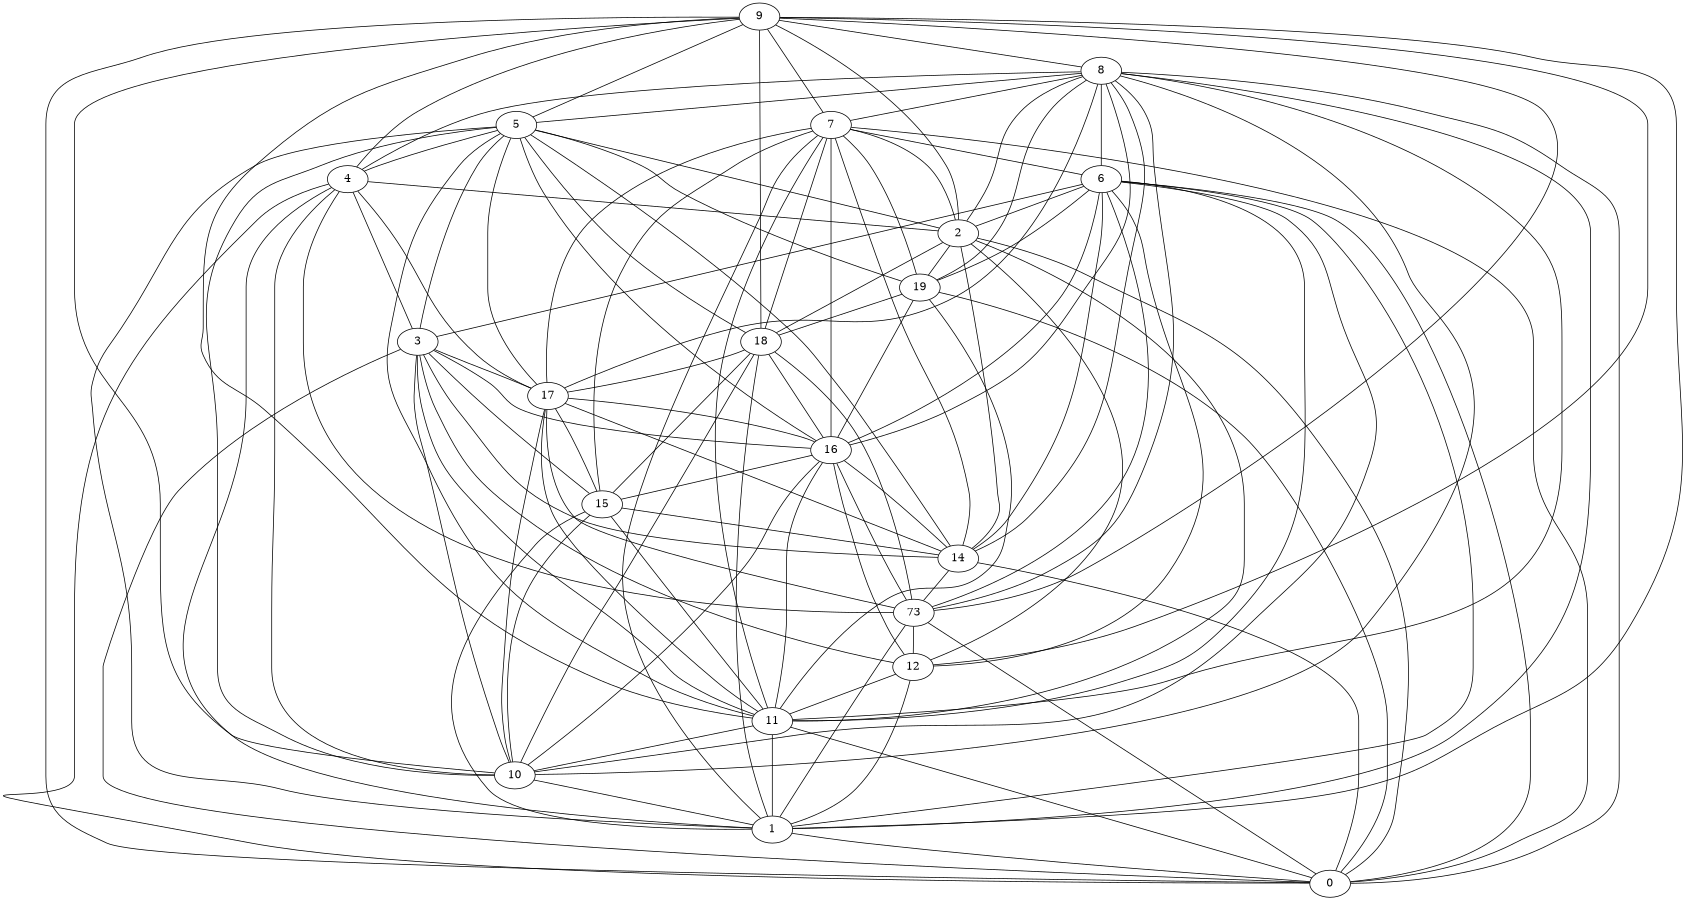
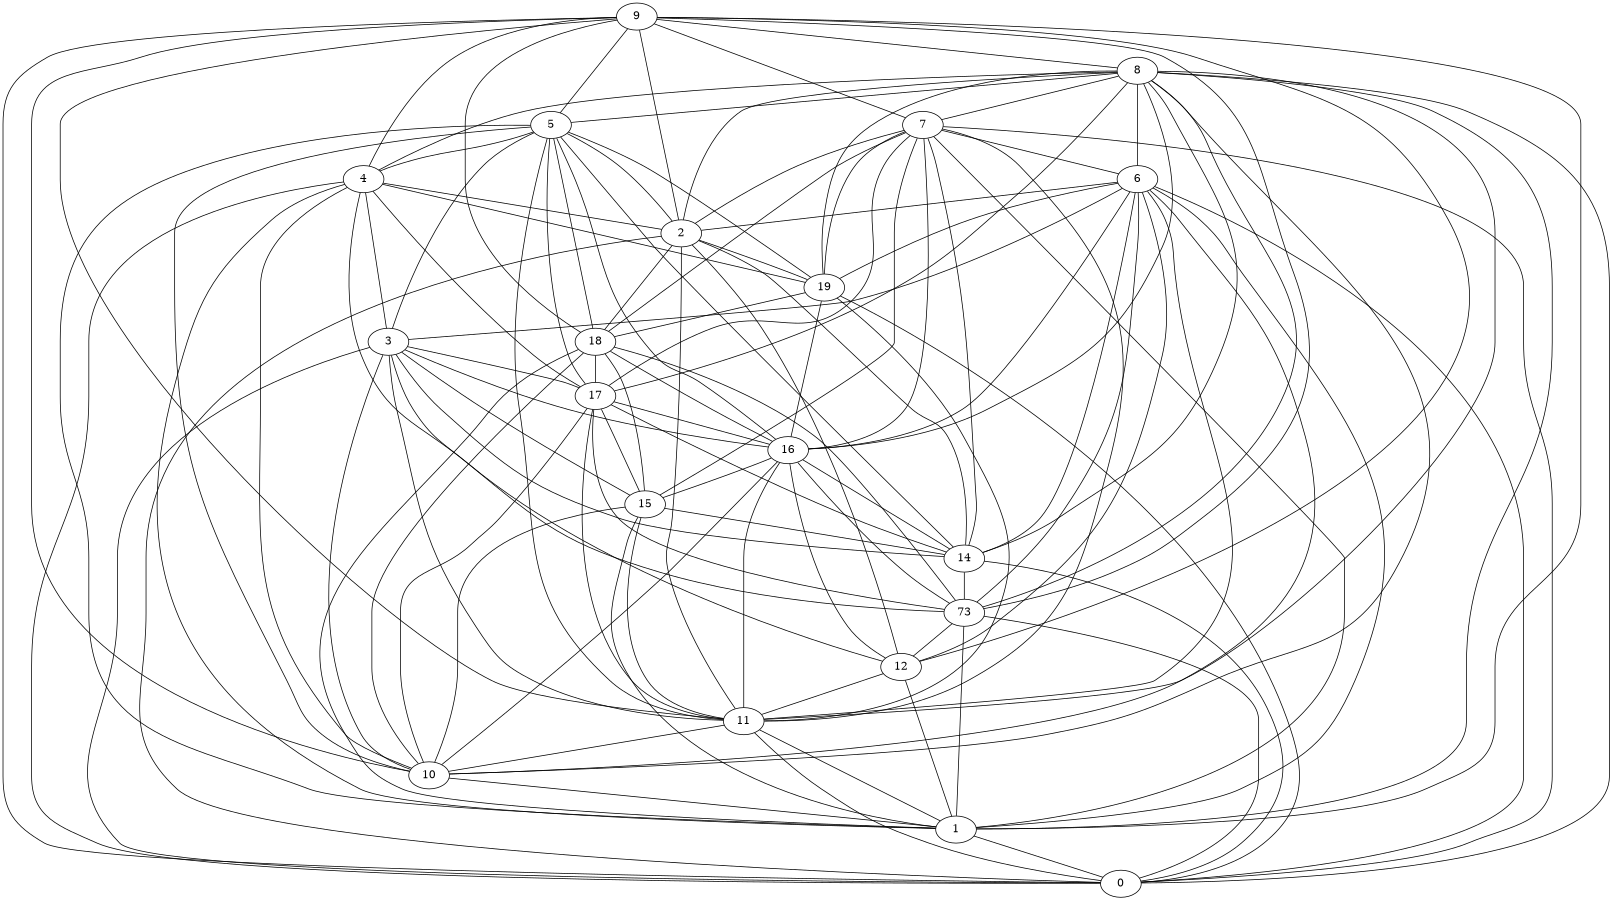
none -> (583, 231)
